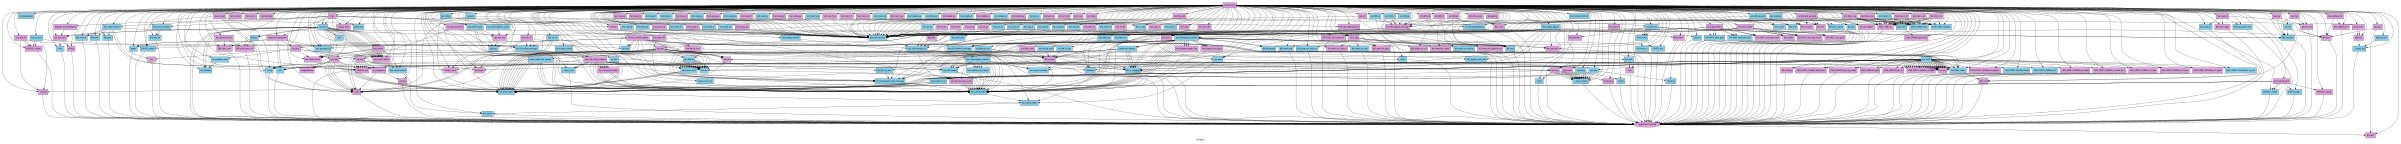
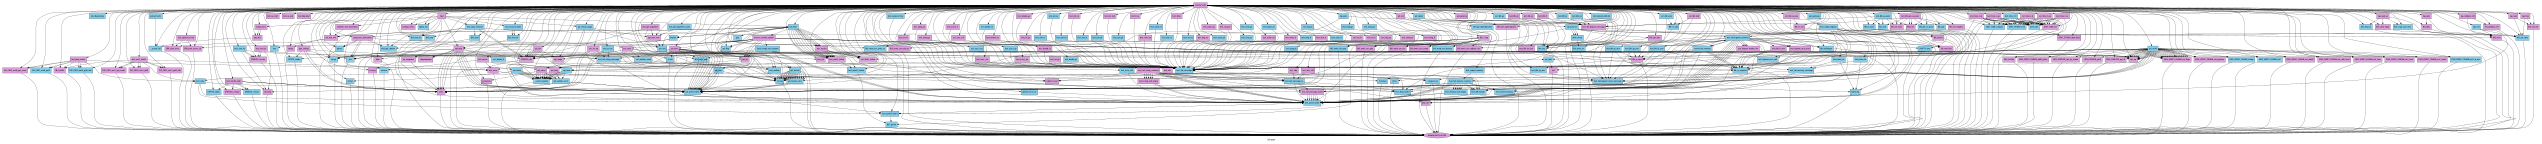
(1099, 6) -> (477, 53)
(1029, 27) -> none
(659, 38) -> none
(321, 53) -> none
(1029, 59) -> (686, 53)
(798, 63) -> (1430, 86)
none -> (1148, 86)
(2012, 130) -> (2055, 134)
